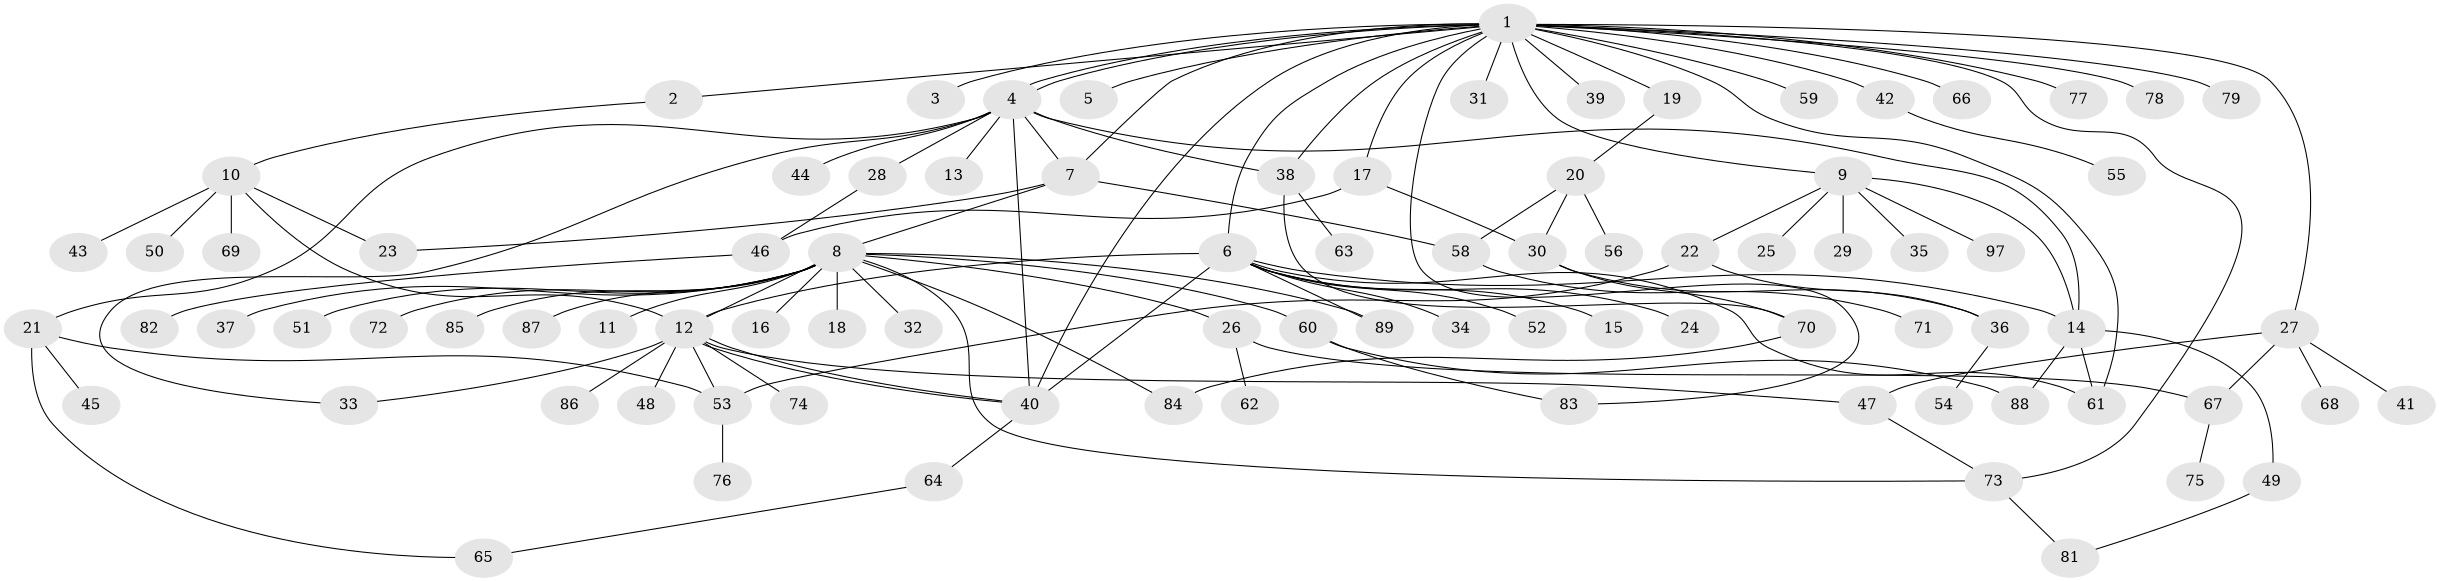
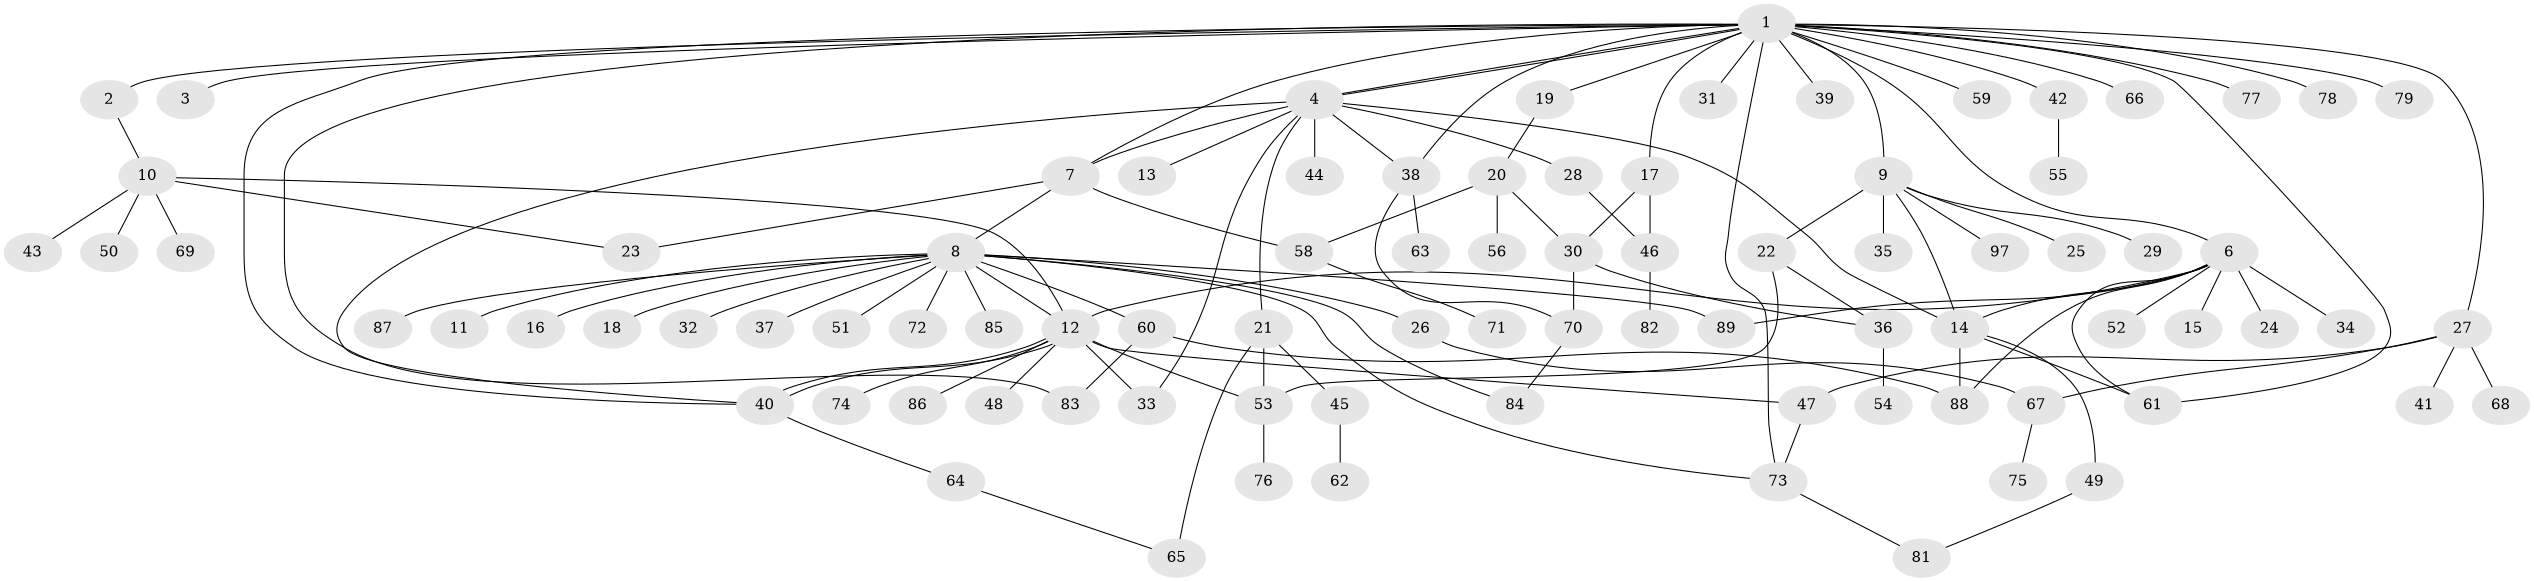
(1089, 100) -> none
(1129, 329) -> (2072, 307)
(1241, 367) -> (1340, 444)
